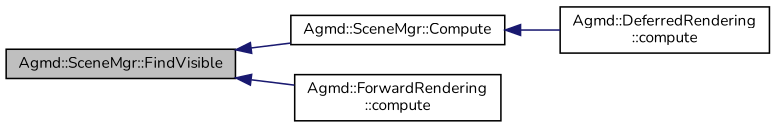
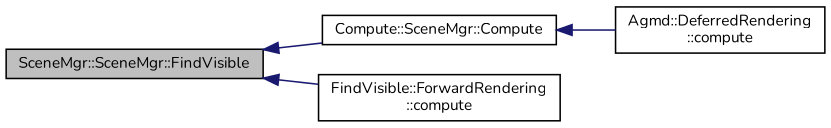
(398, 30) -> (439, 30)
(121, 64) -> (135, 64)
(398, 98) -> (439, 98)
